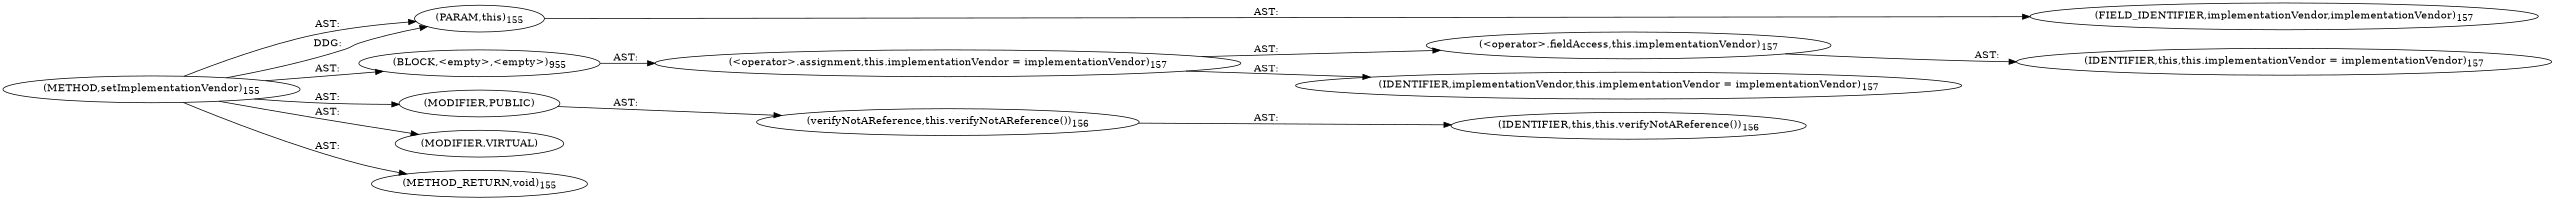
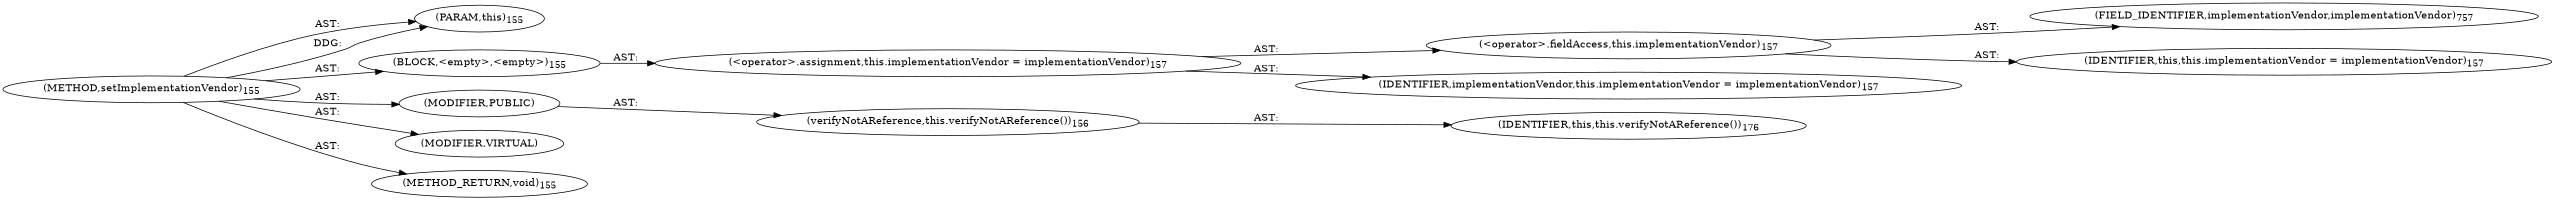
(2465, 15) -> (2465, 15)
(1283, 18) -> (1963, 35)
(558, 62) -> (558, 62)
(1751, 125) -> (1751, 125)
